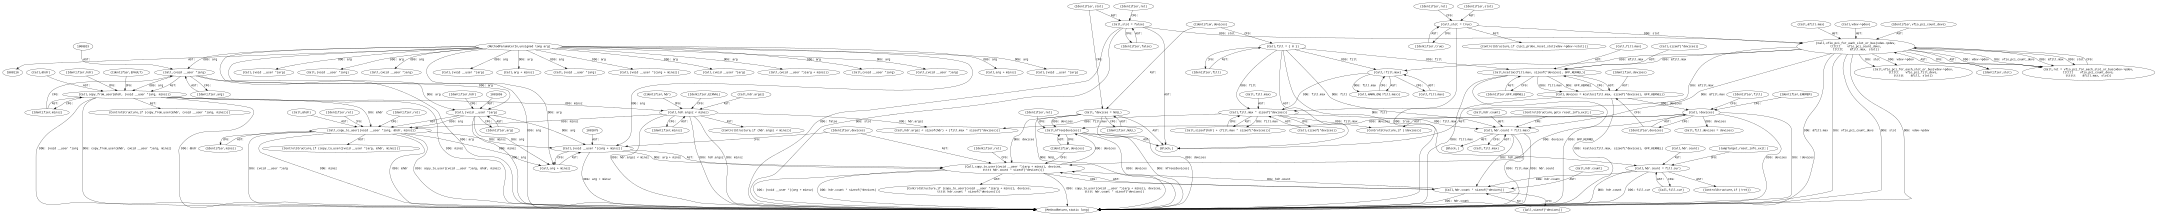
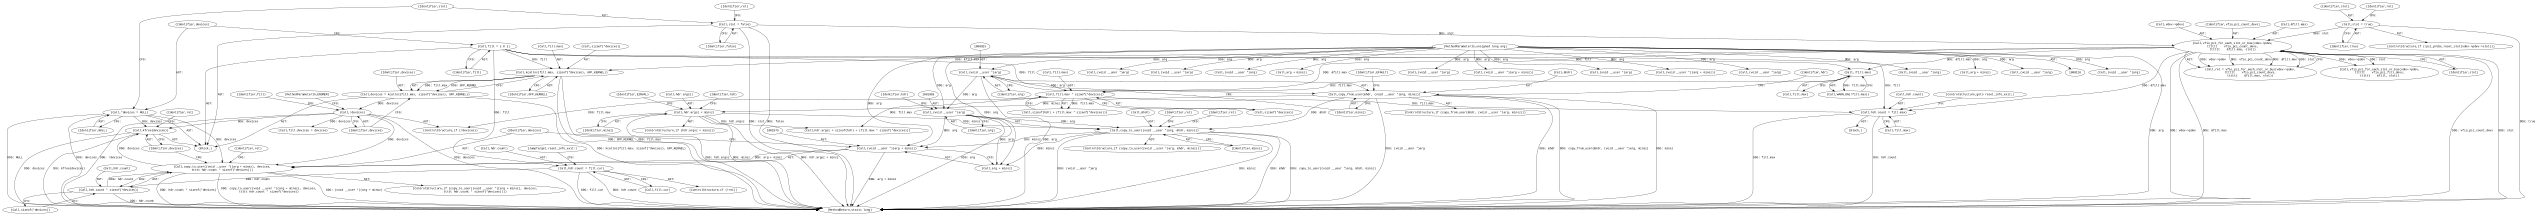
(1796, 95) -> (307, 95)
(1497, 158) -> none
